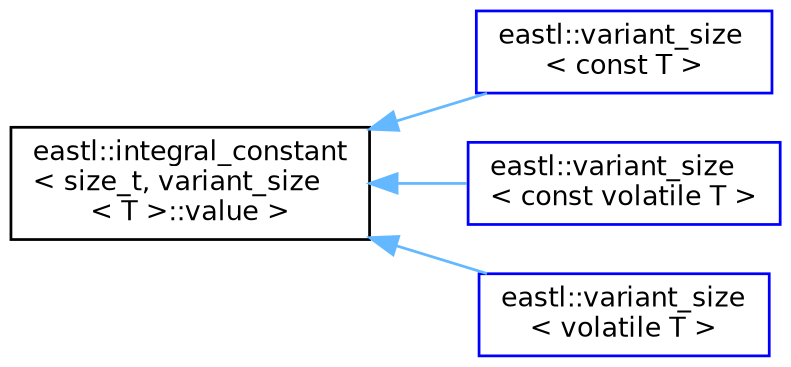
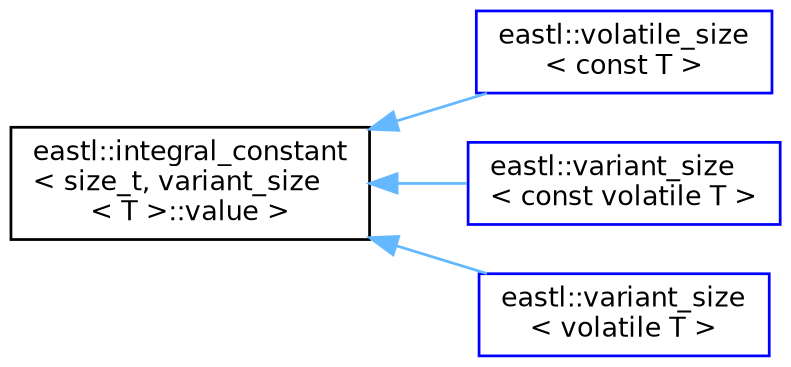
(624, 52) -> (624, 52)
